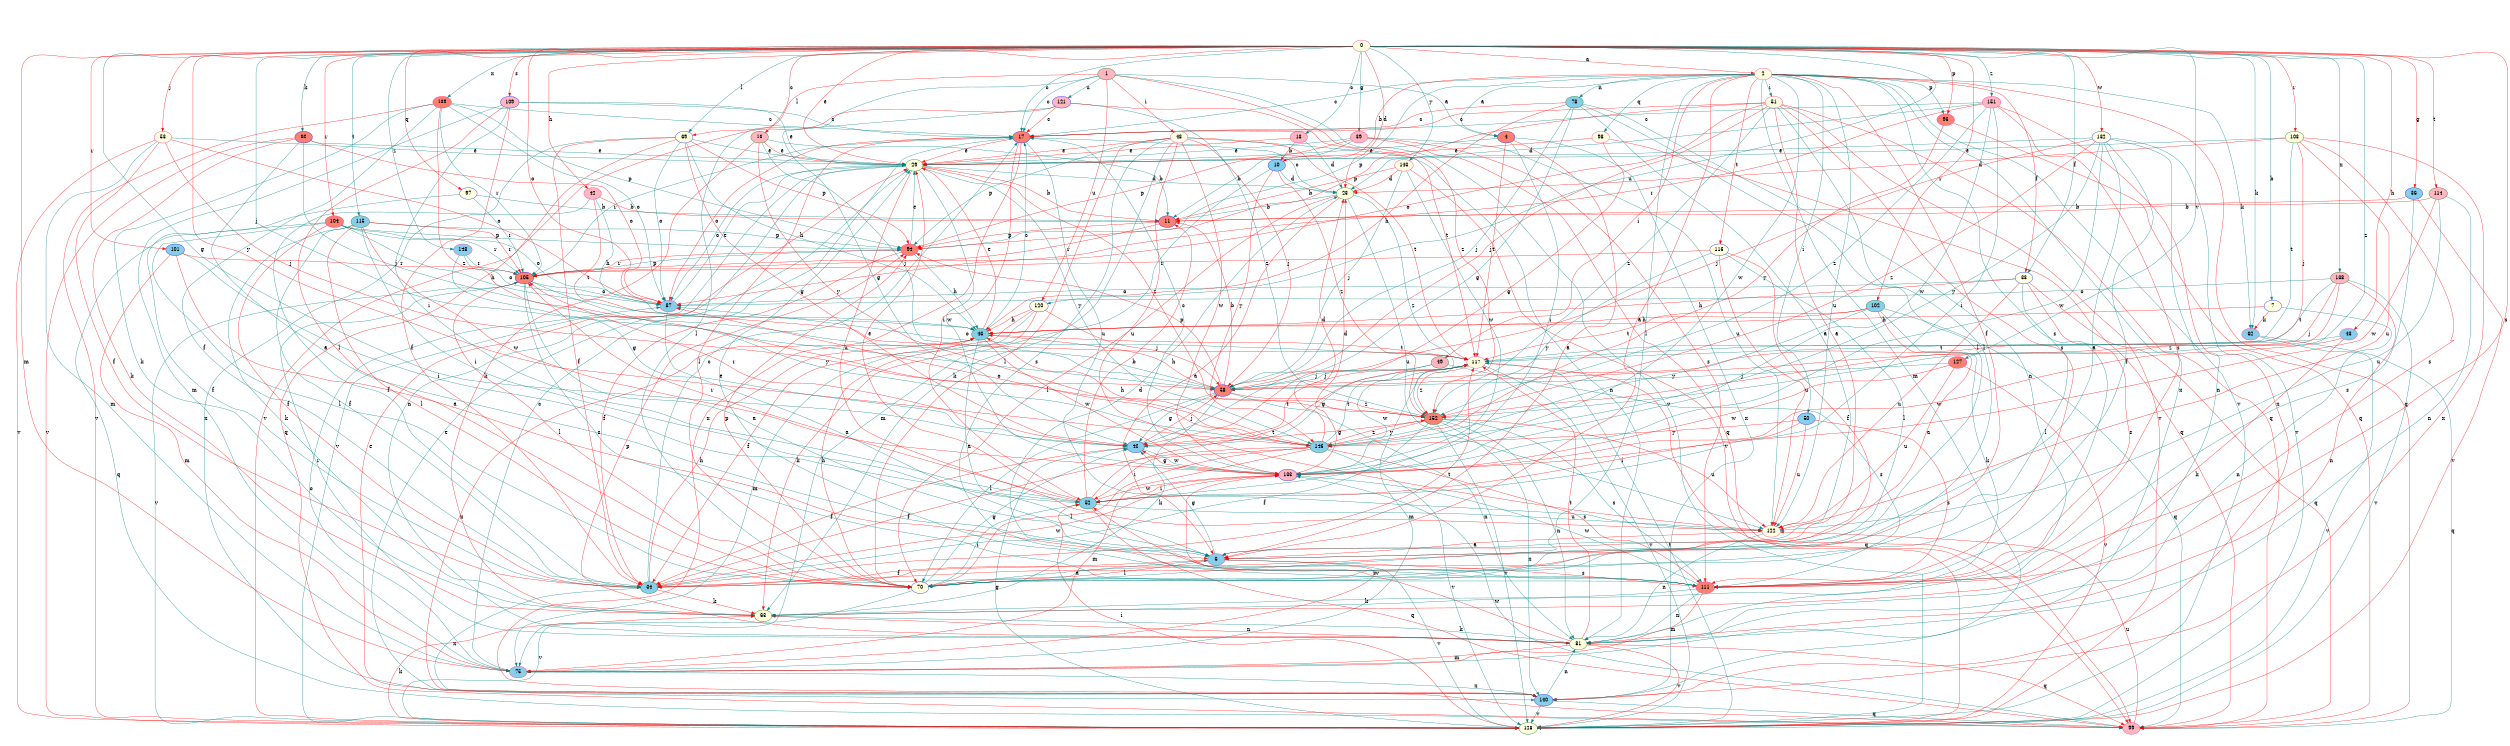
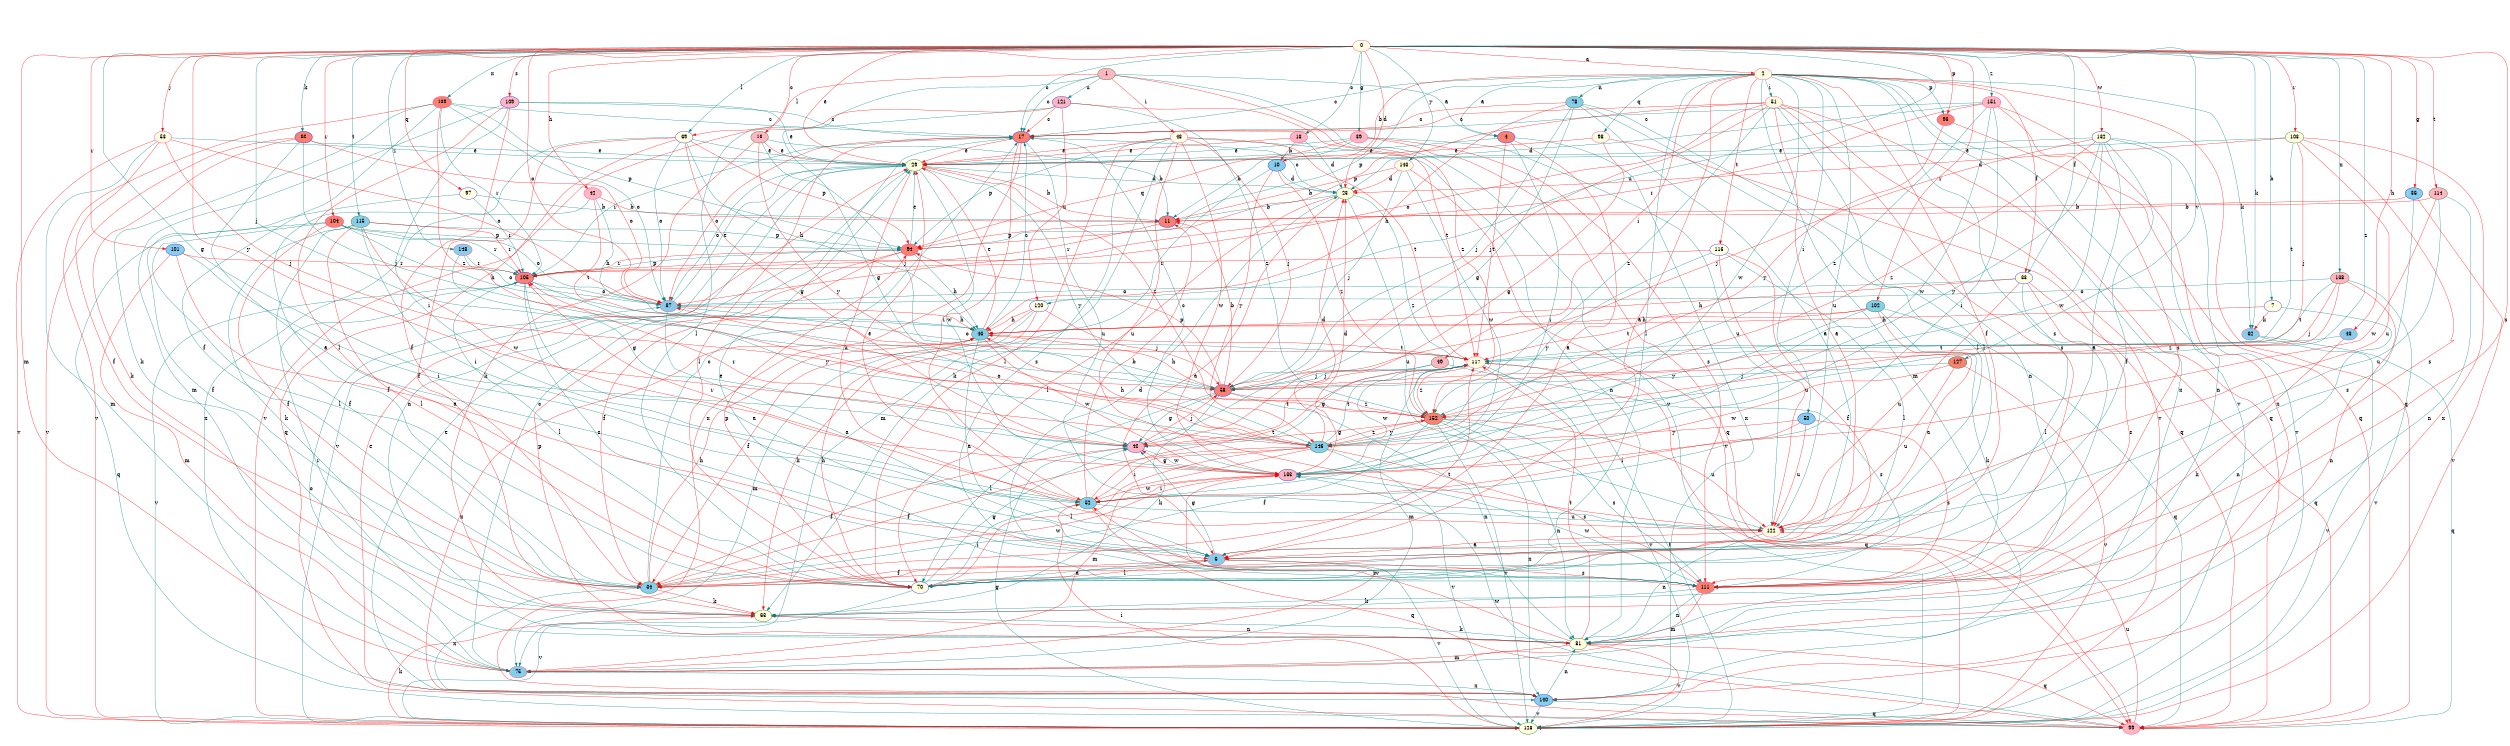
(1091, 193) -> (1065, 200)
(1142, 193) -> (1142, 193)
none -> (826, 309)
(569, 314) -> (429, 390)
(1958, 362) -> (1958, 362)
(1846, 408) -> none
(1136, 447) -> (1136, 447)
(621, 480) -> (621, 480)
(828, 629) -> (773, 632)
